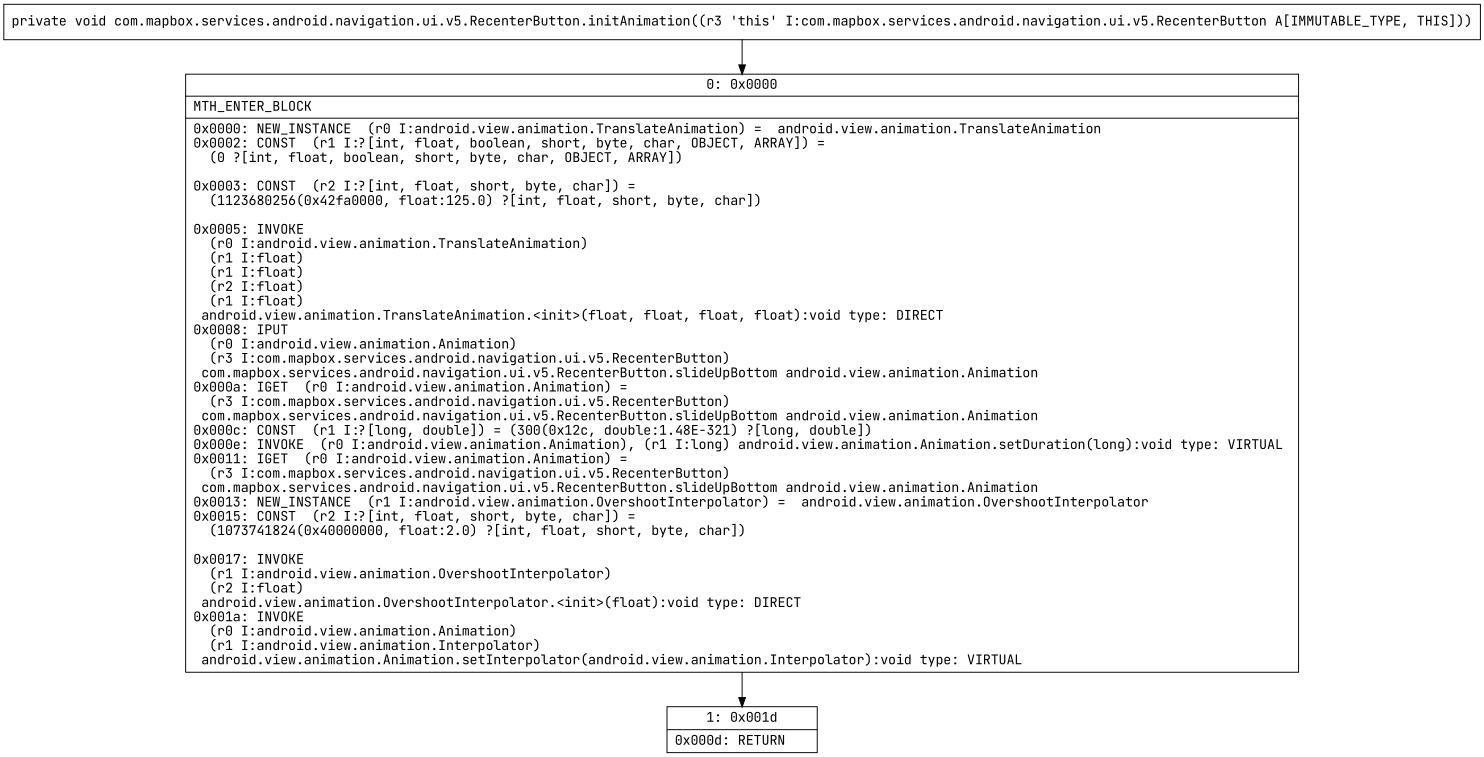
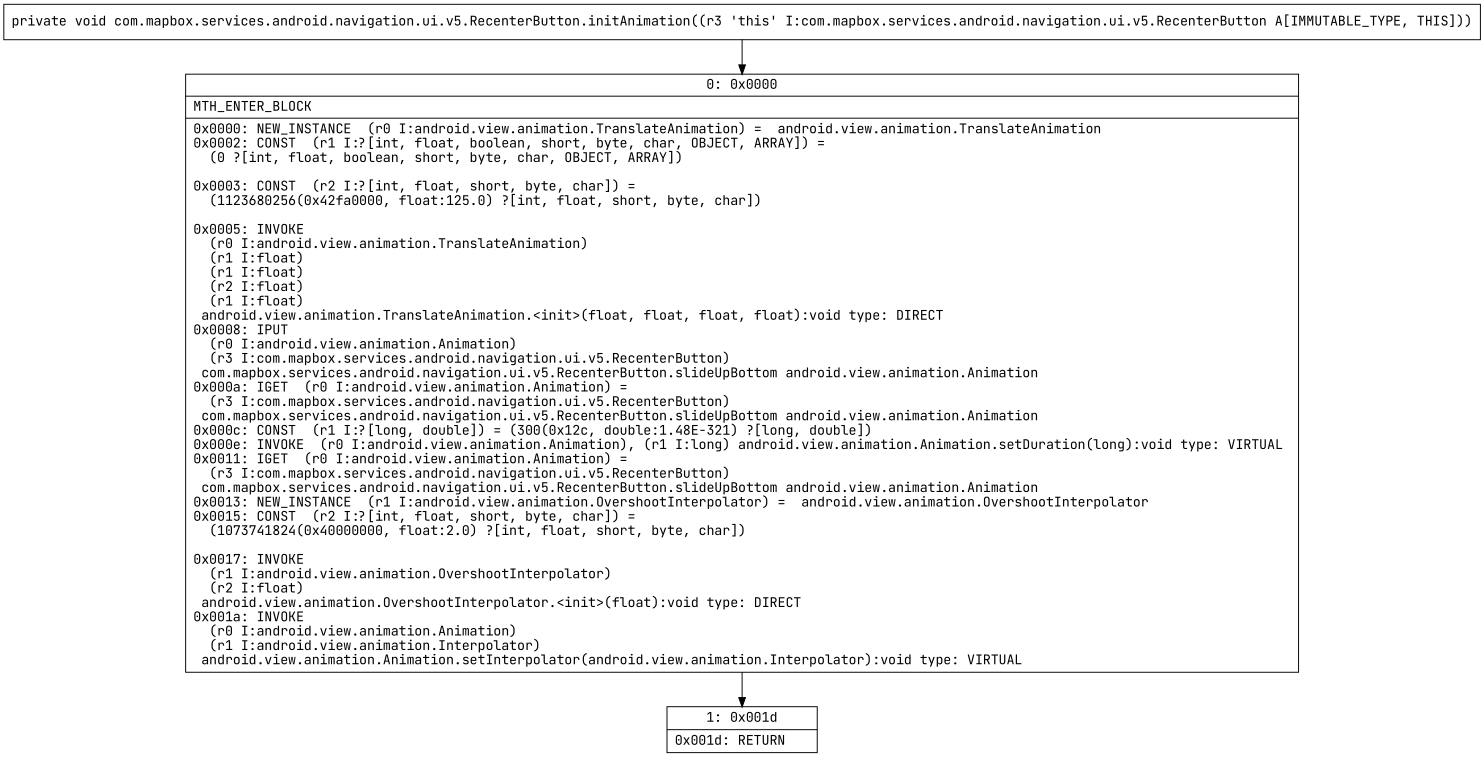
(742, 741) -> (742, 741)
